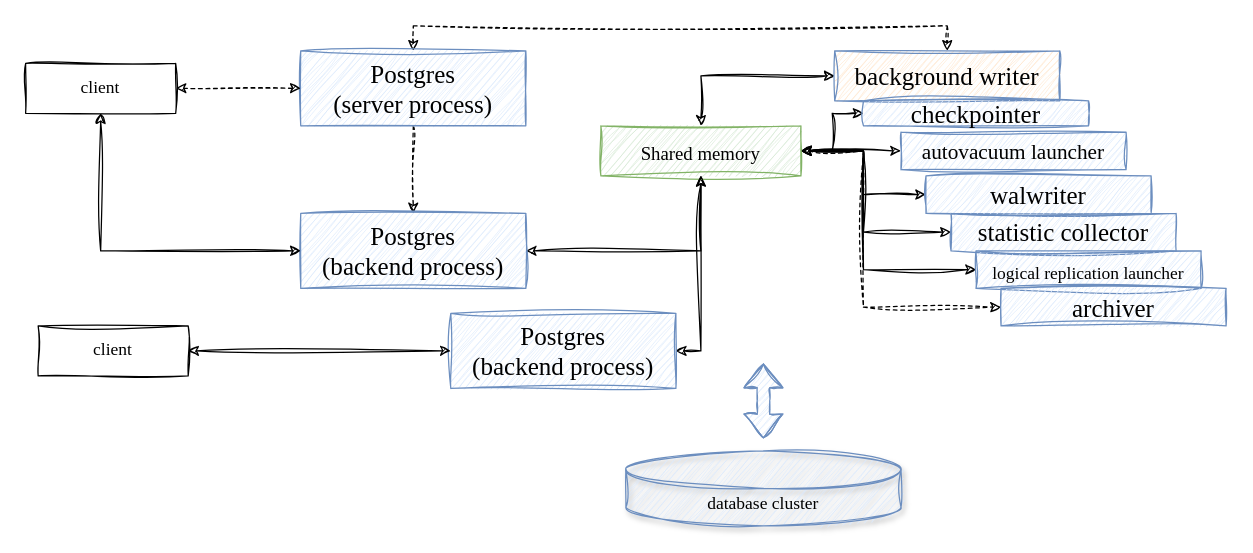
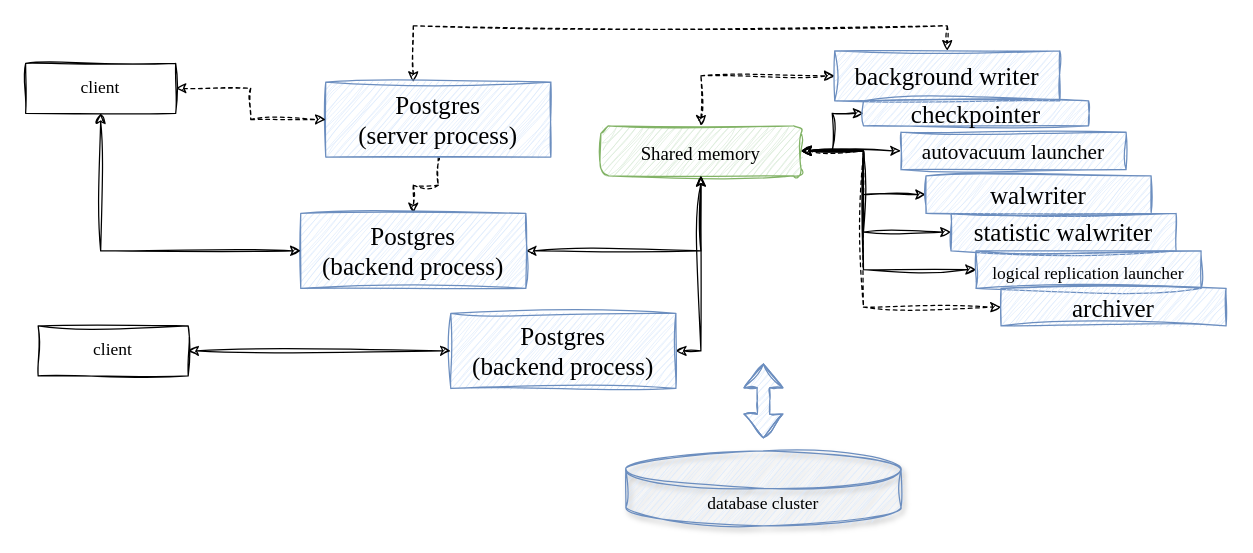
(741, 76) -> (741, 76)
(947, 76) -> (947, 76)
(413, 88) -> (438, 119)
(701, 151) -> (701, 151)
(1063, 232) -> (1063, 232)
